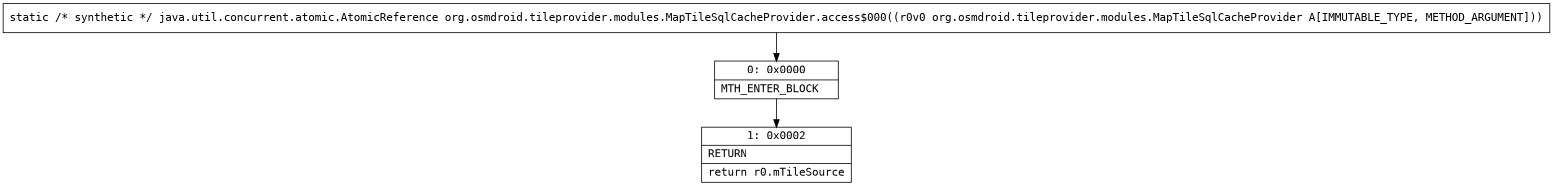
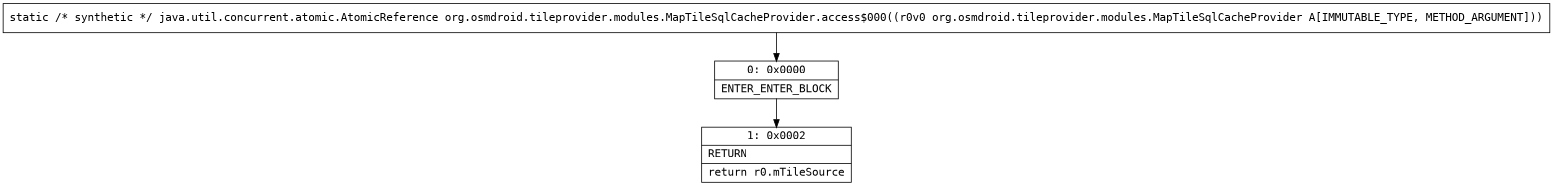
(770, 89) -> (776, 89)
